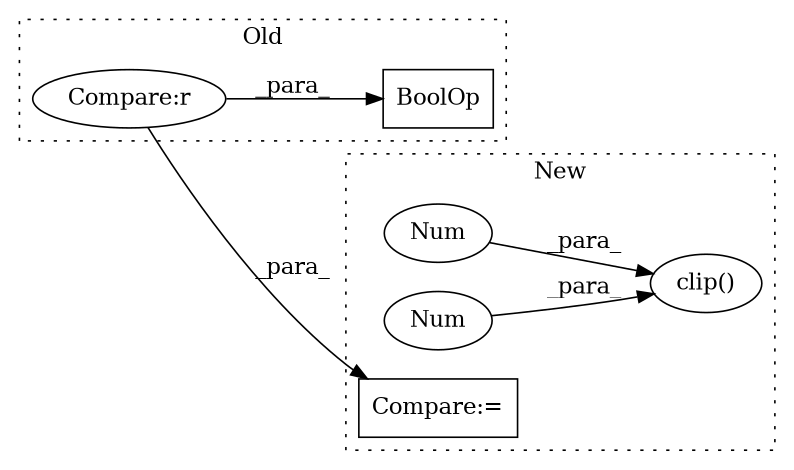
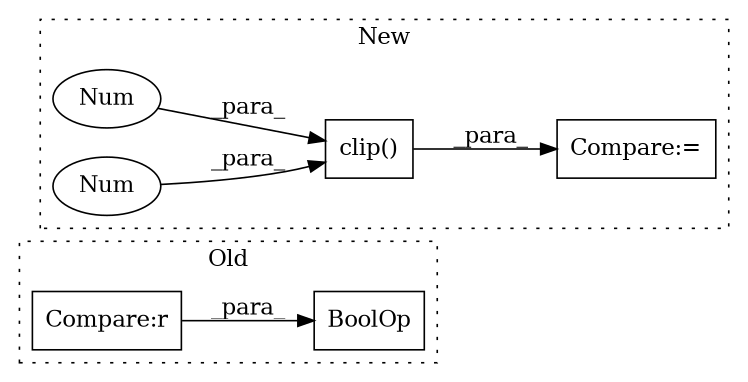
(129, 99) -> (107, 321)
(241, 257) -> (477, 149)
(706, 283) -> (369, 149)
